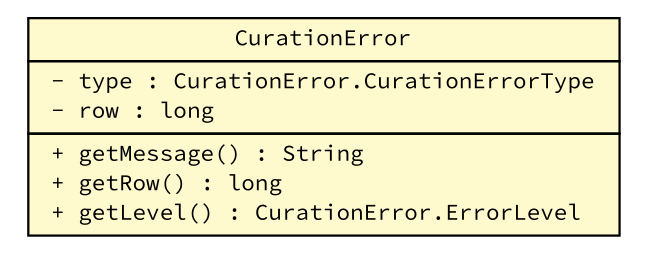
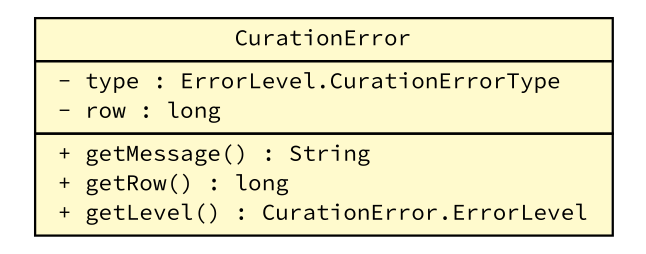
(324, 82) -> (310, 82)
